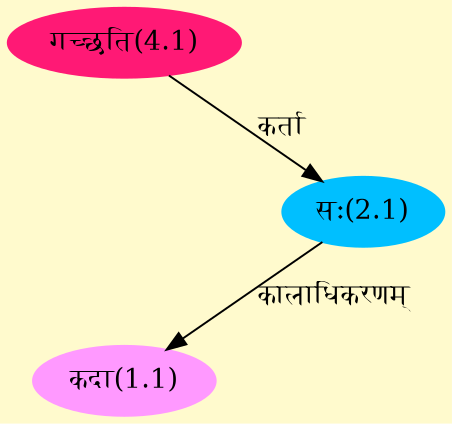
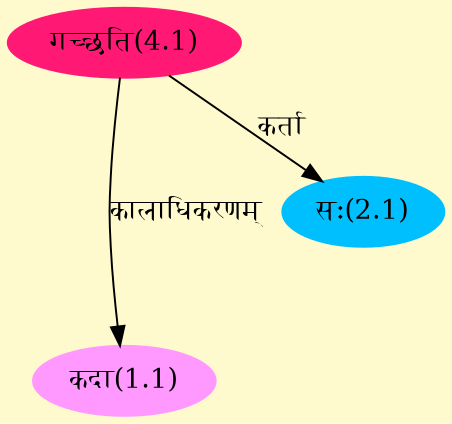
(253, 290) -> (110, 202)
